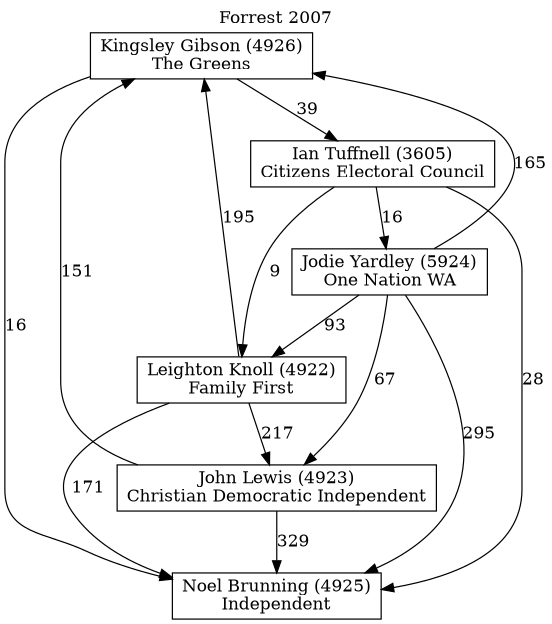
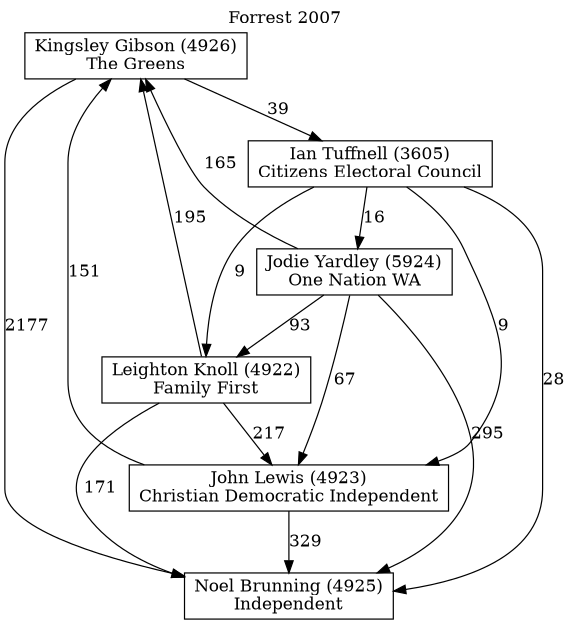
none -> (494, 323)
(16, 326) -> (27, 326)
